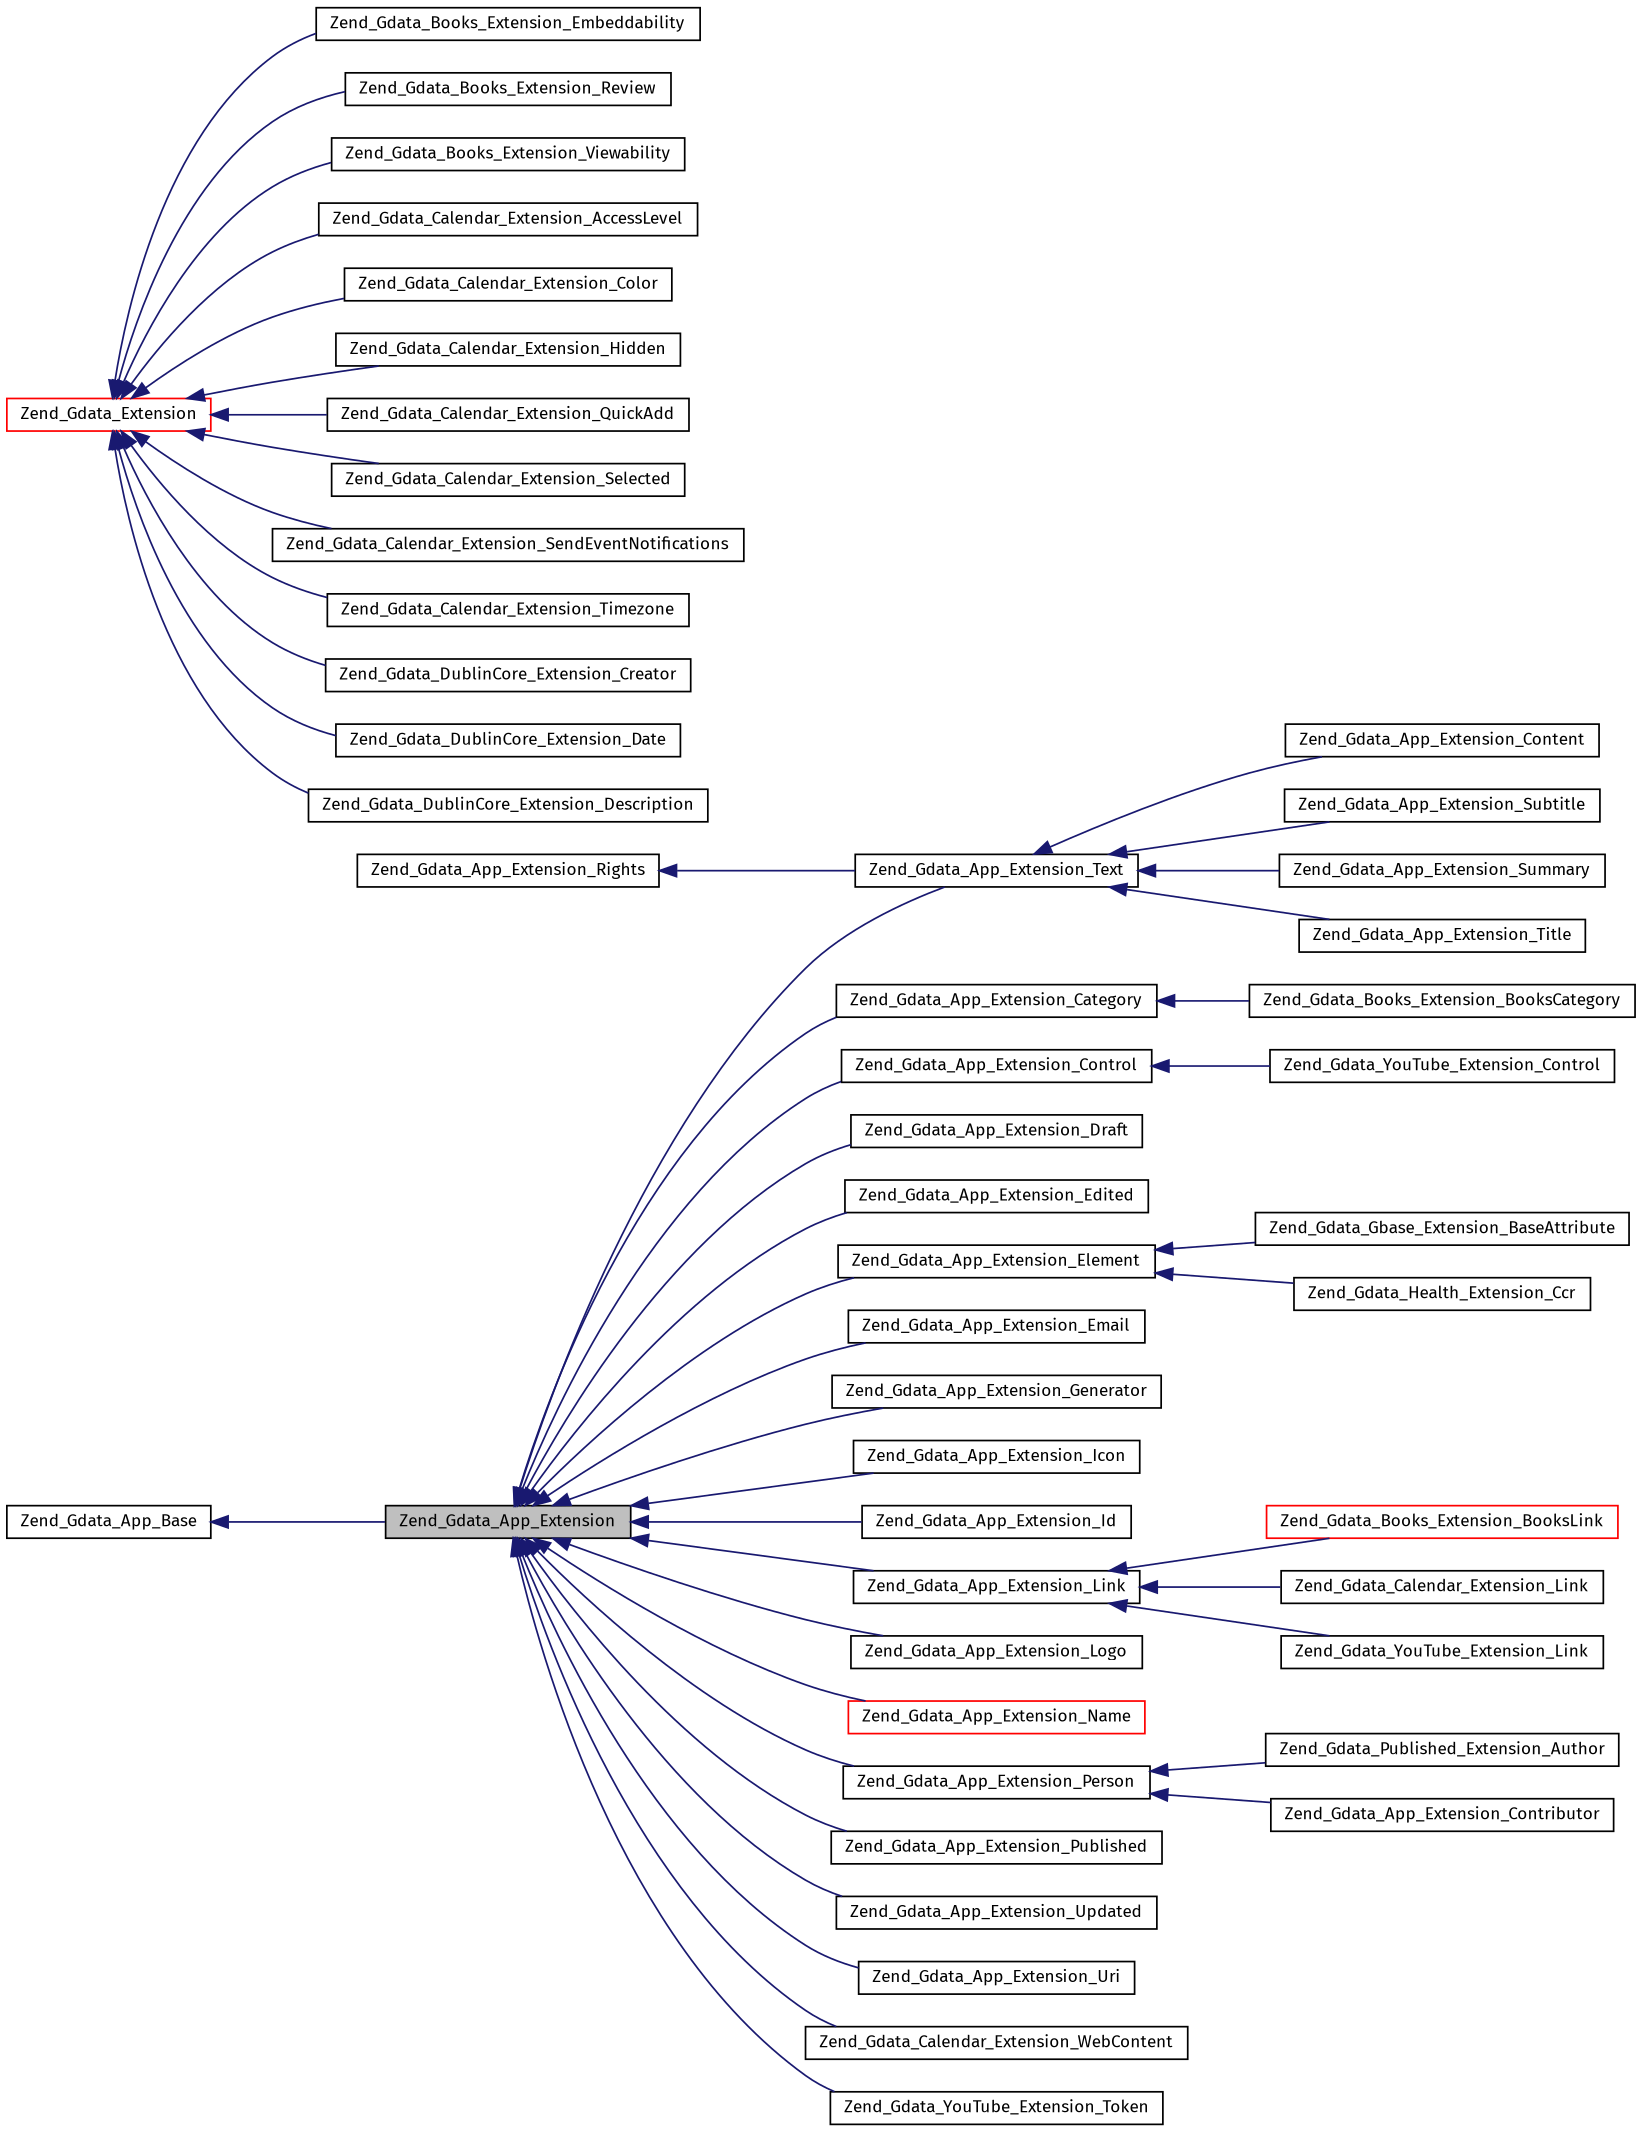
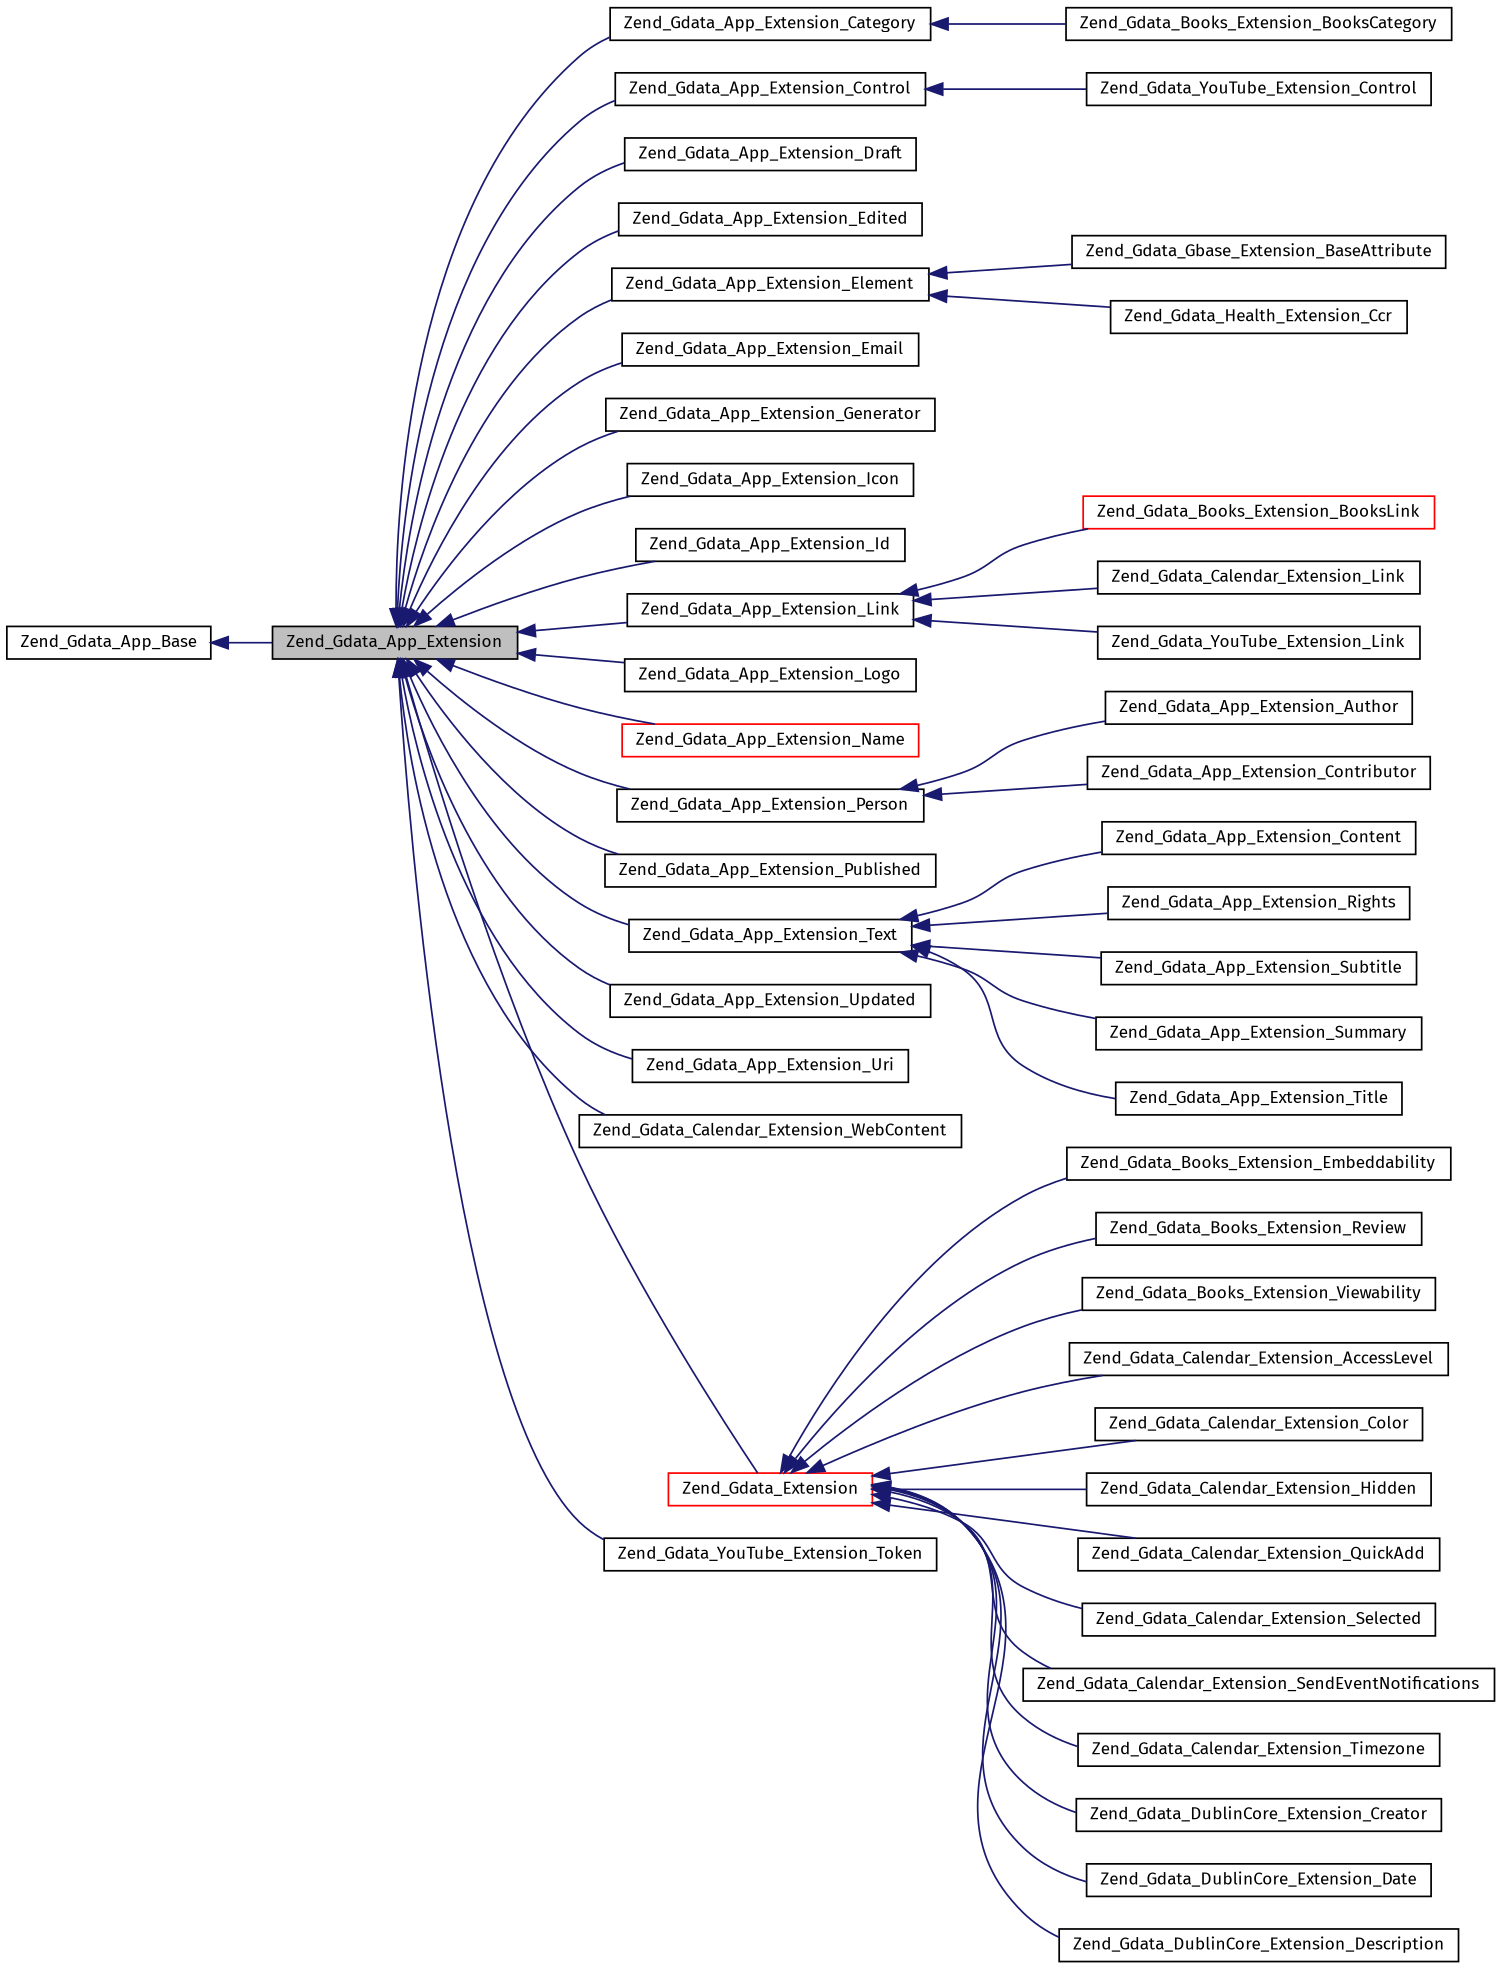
(766, 871) -> (1019, 919)
none -> (547, 1090)
(1442, 1750) -> (1259, 708)
